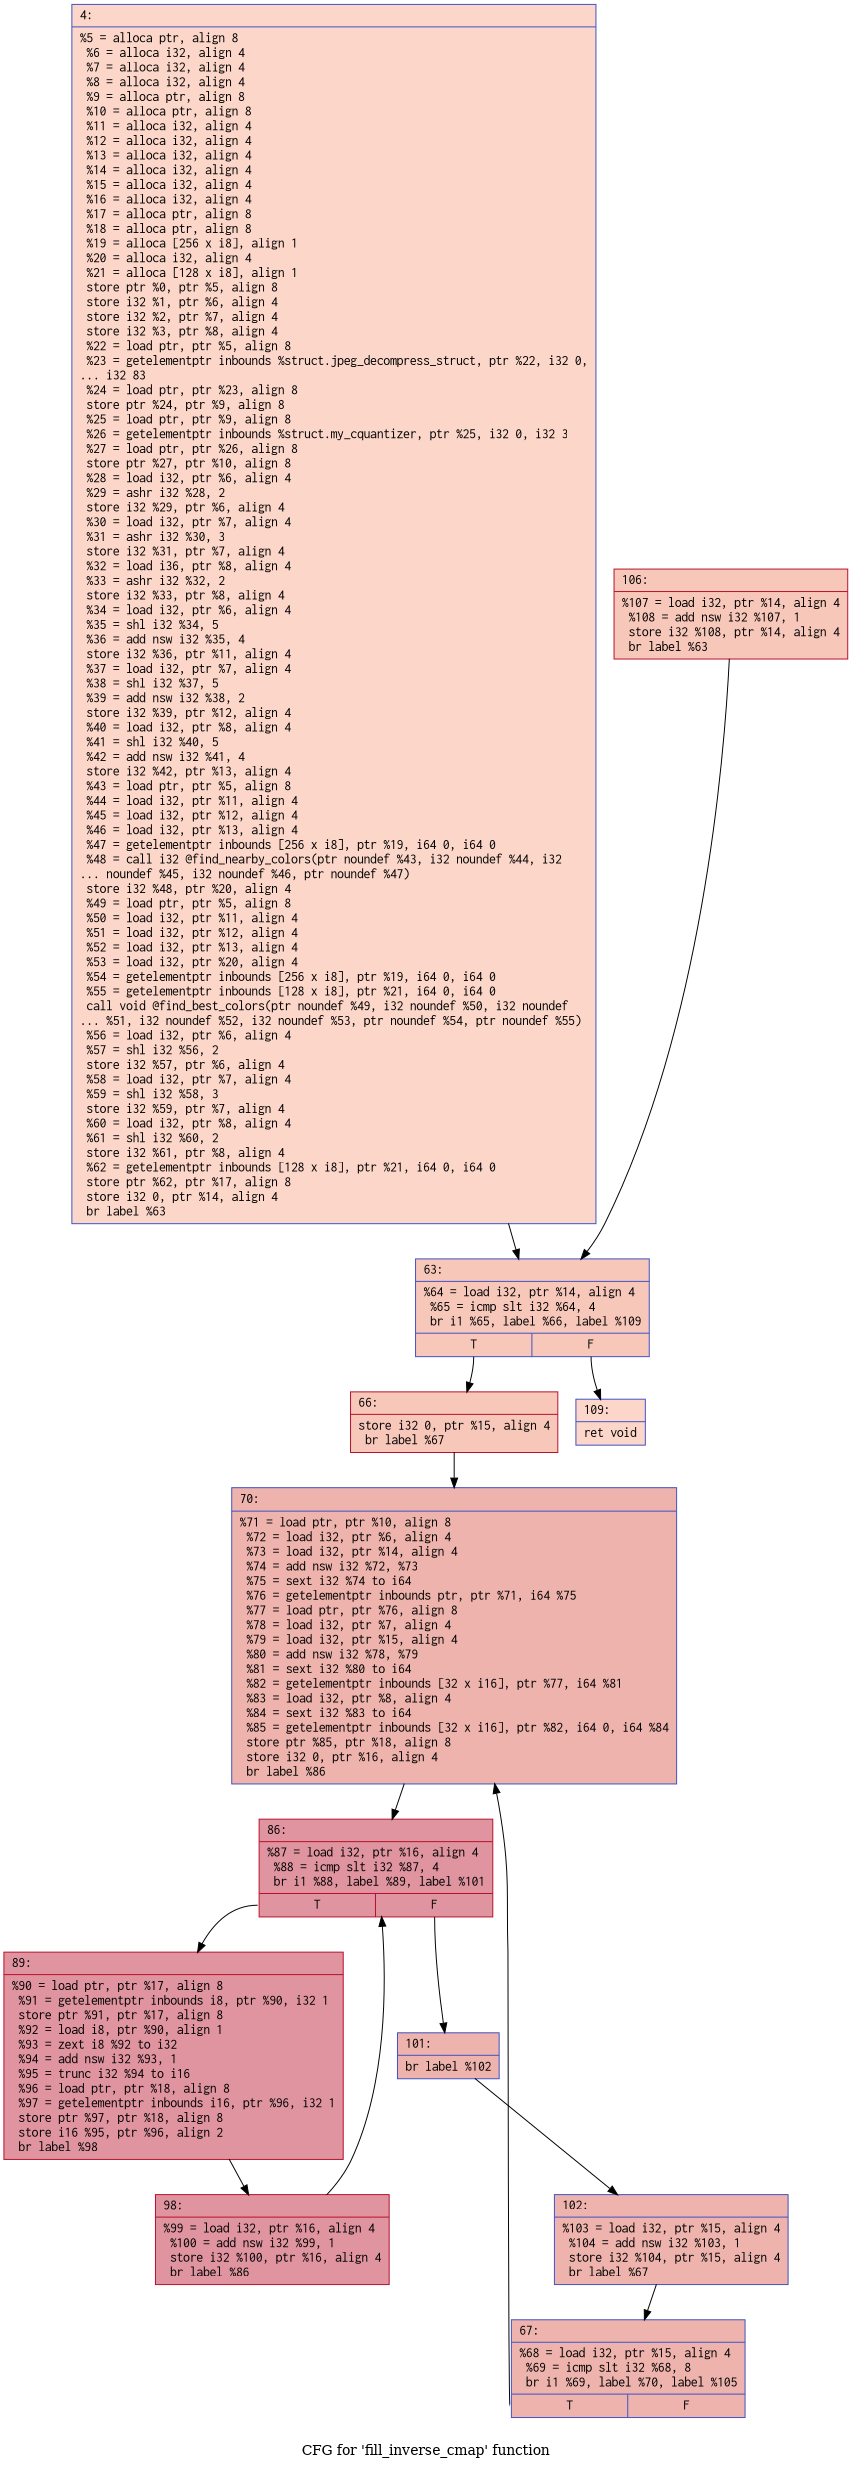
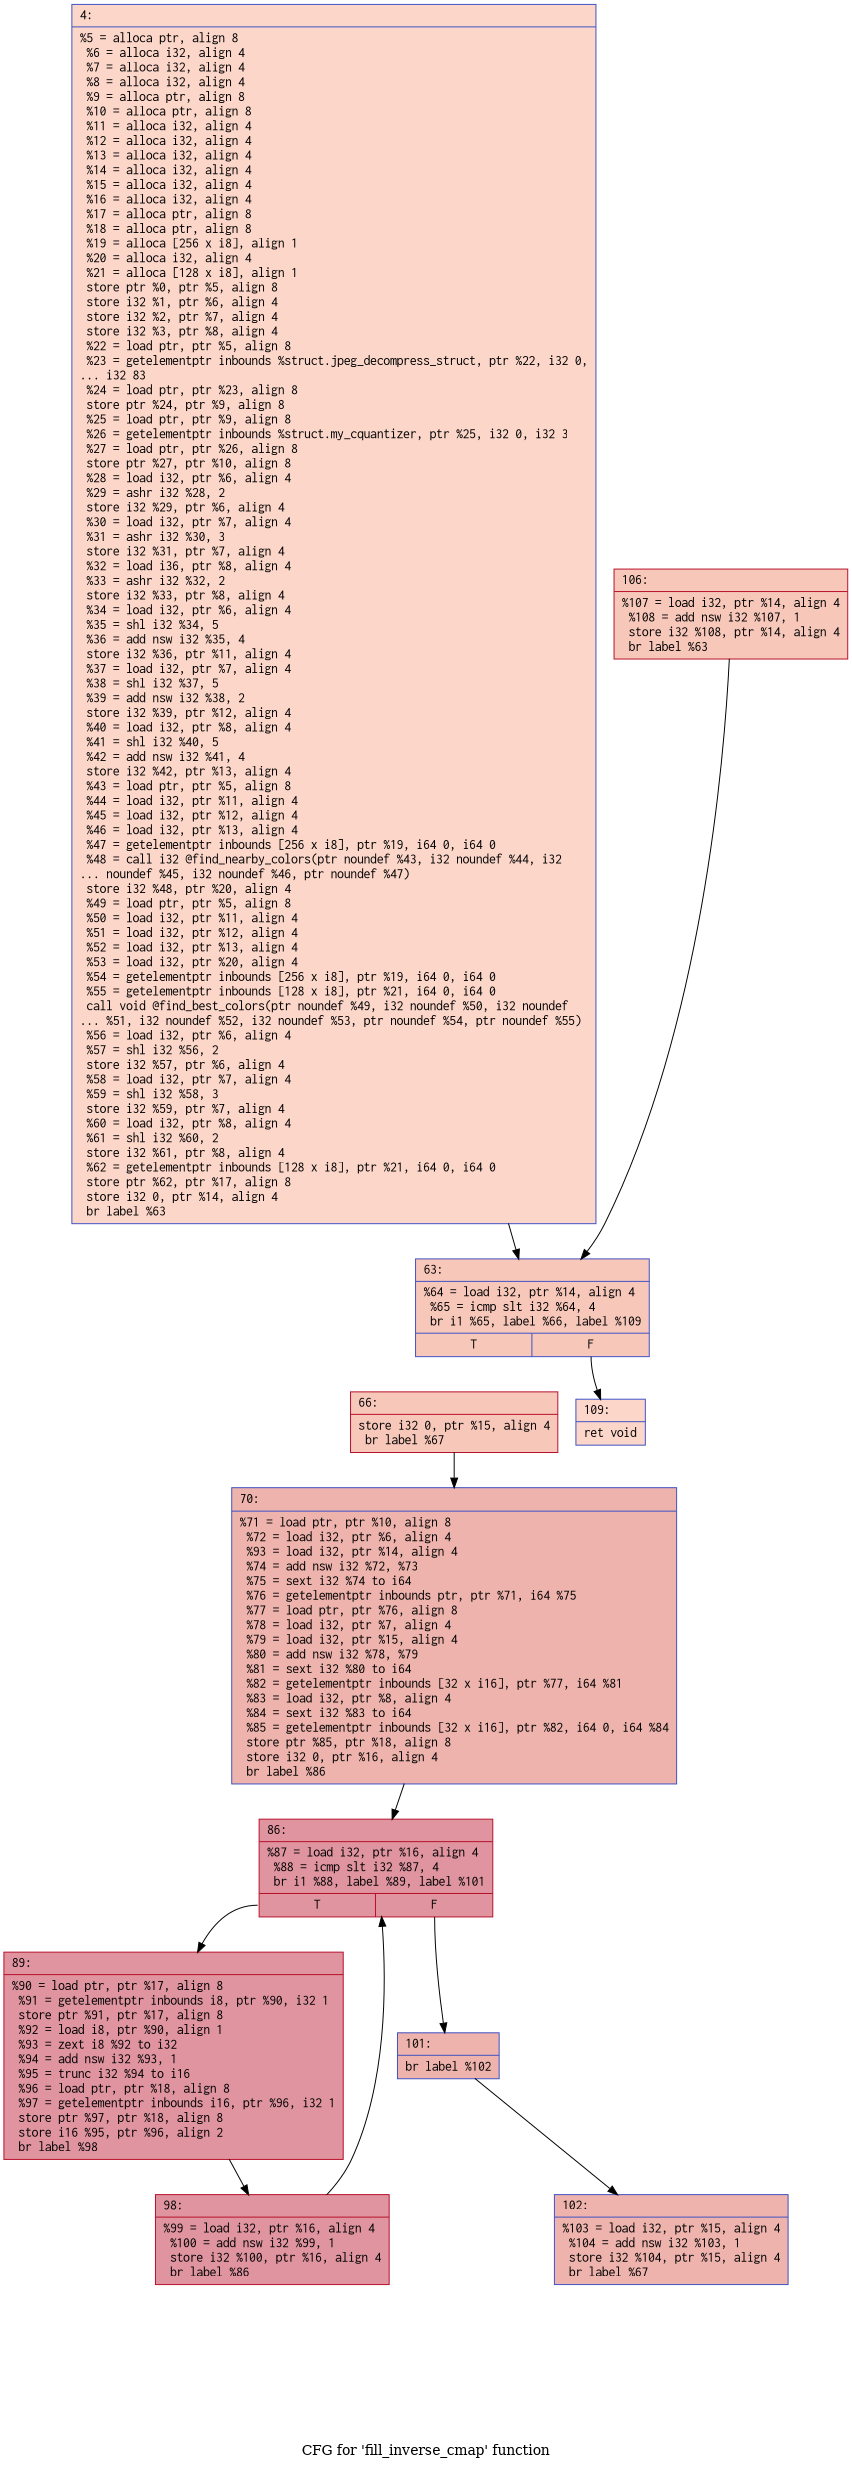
(473, 1370) -> none
(349, 1552) -> (349, 1552)
(628, 2369) -> none
